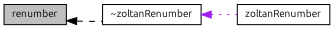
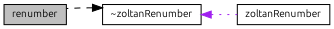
(90, 21) -> (80, 8)
